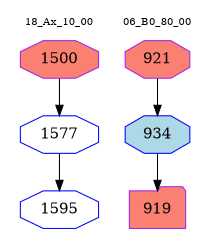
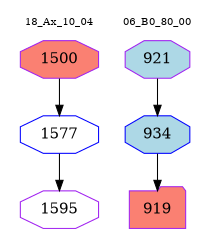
(59, 22) -> (59, 22)
(158, 59) -> (158, 59)
(59, 210) -> (59, 210)
